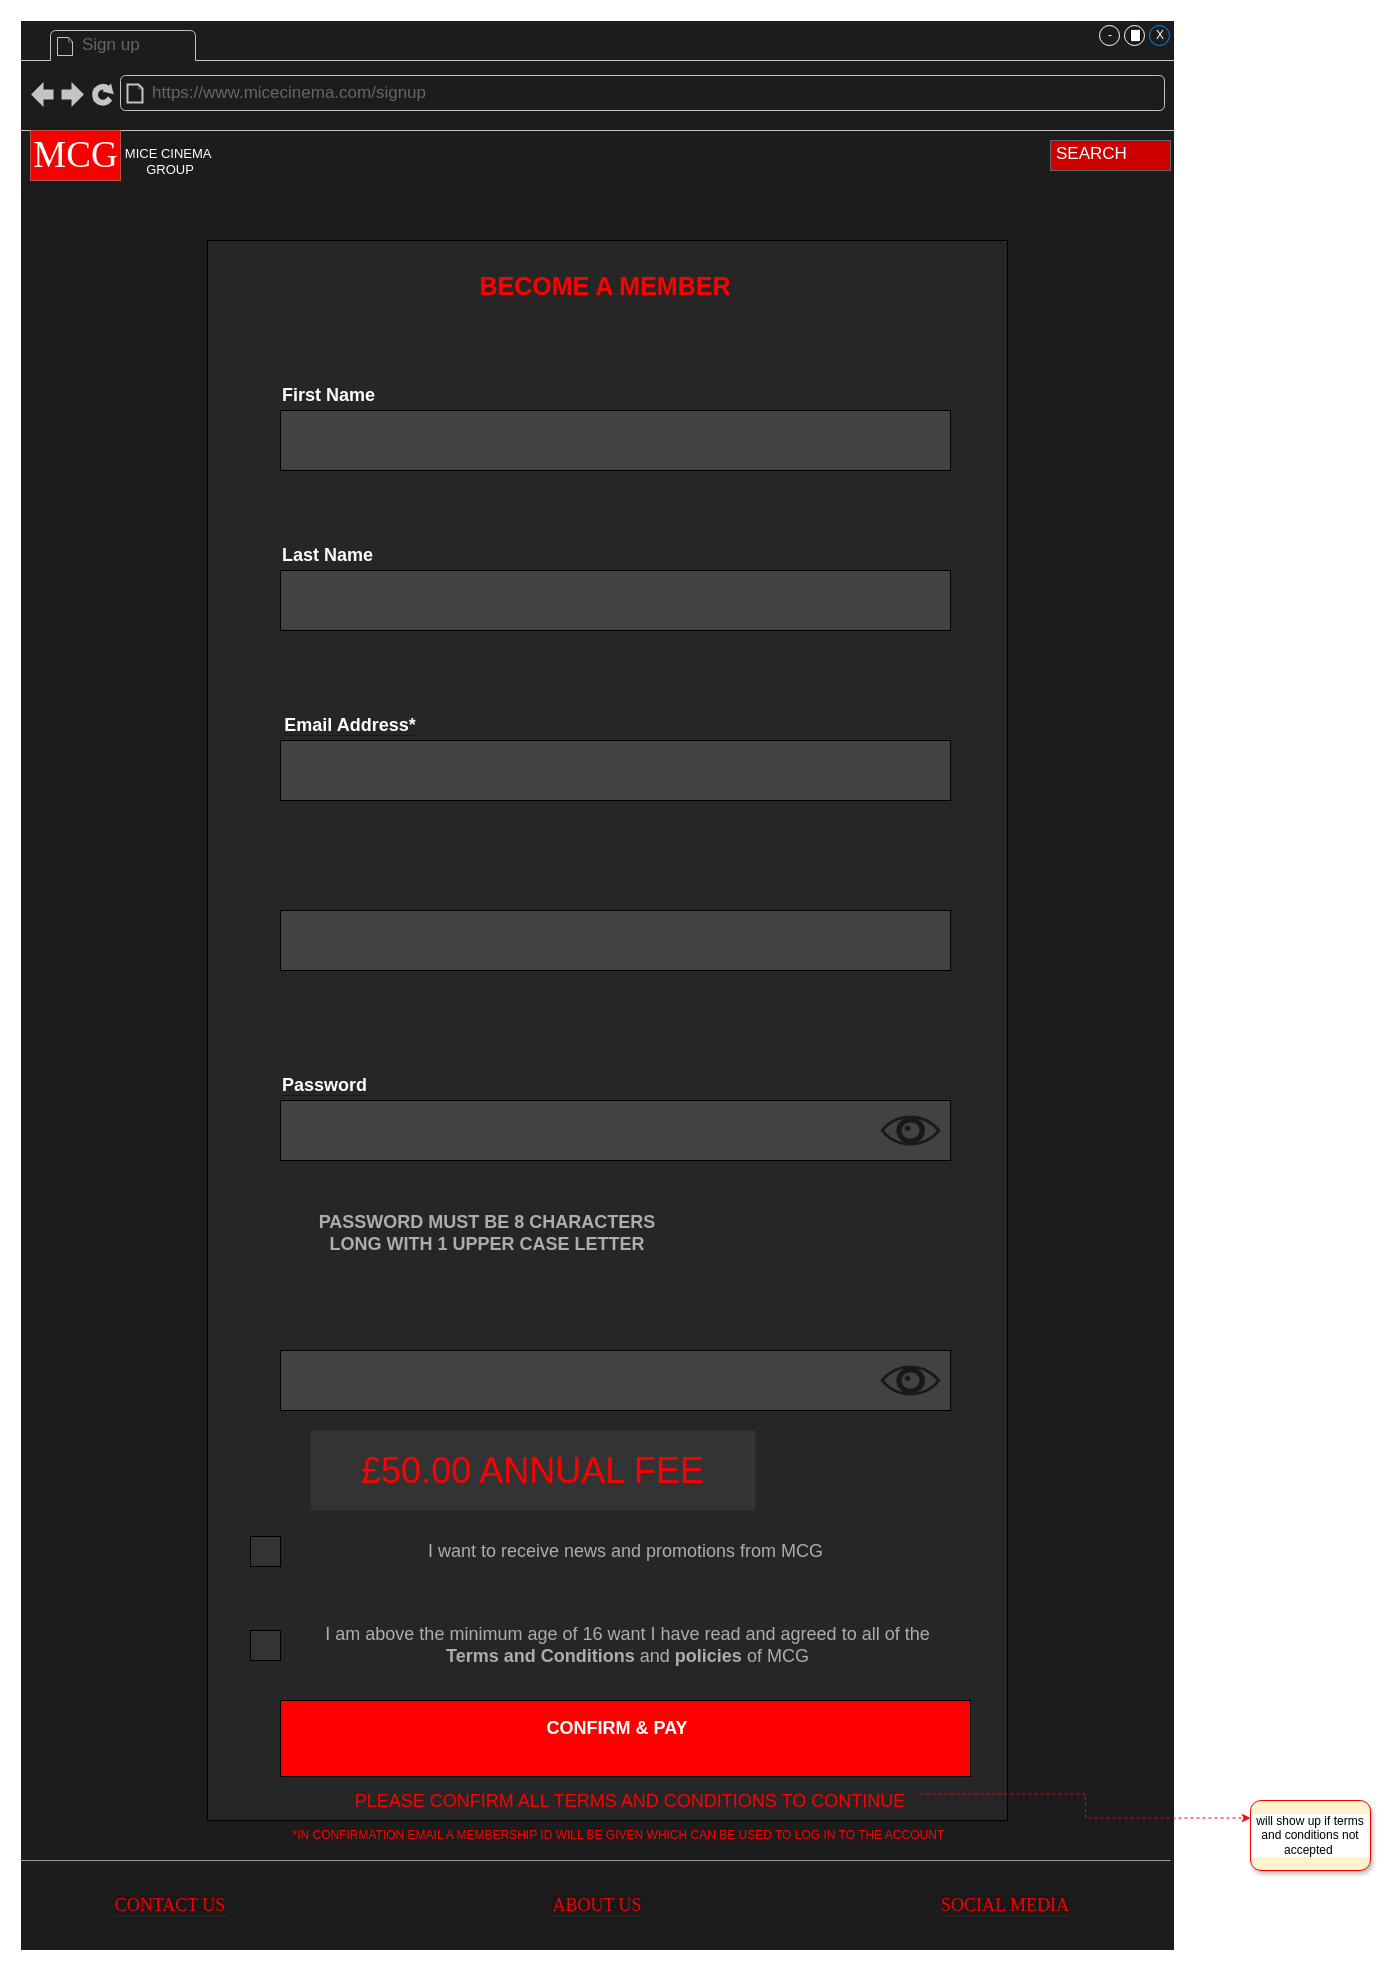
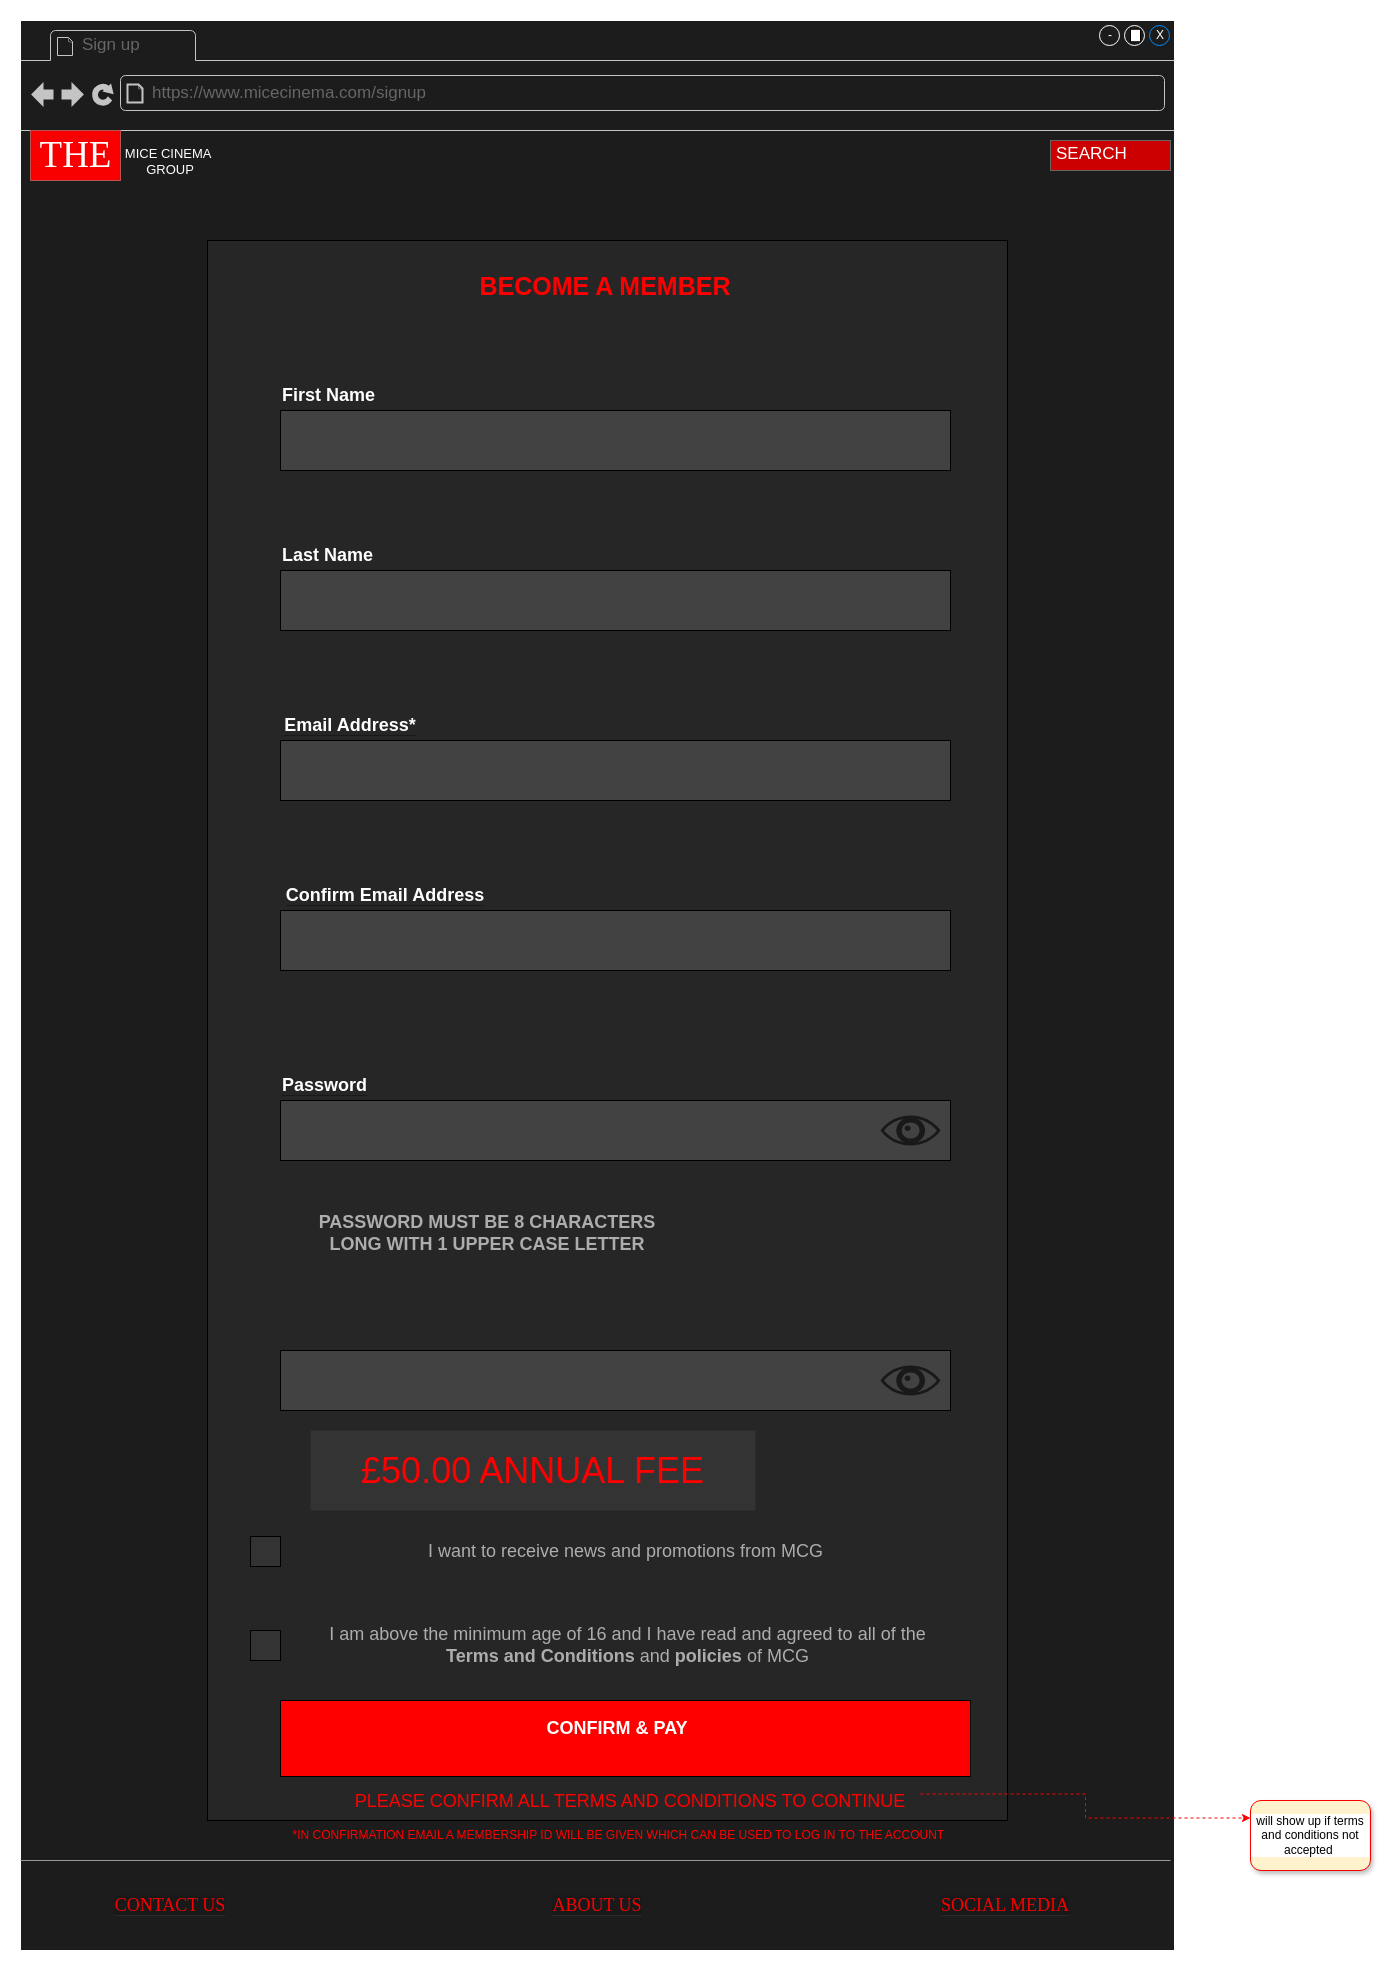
(76, 156) -> (76, 156)
none -> (386, 896)
(628, 1646) -> (628, 1646)
